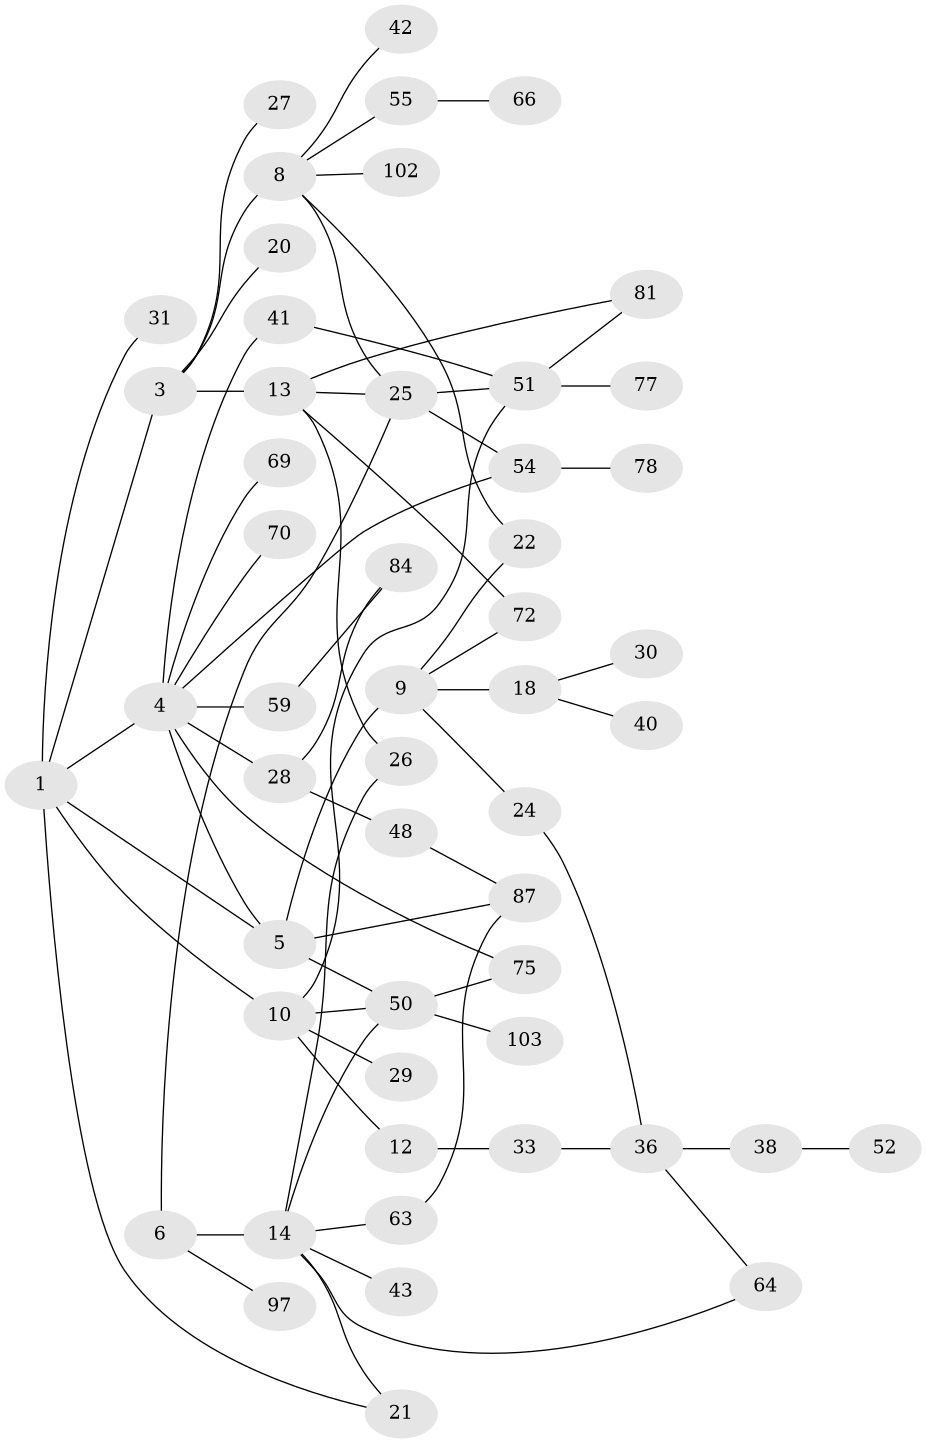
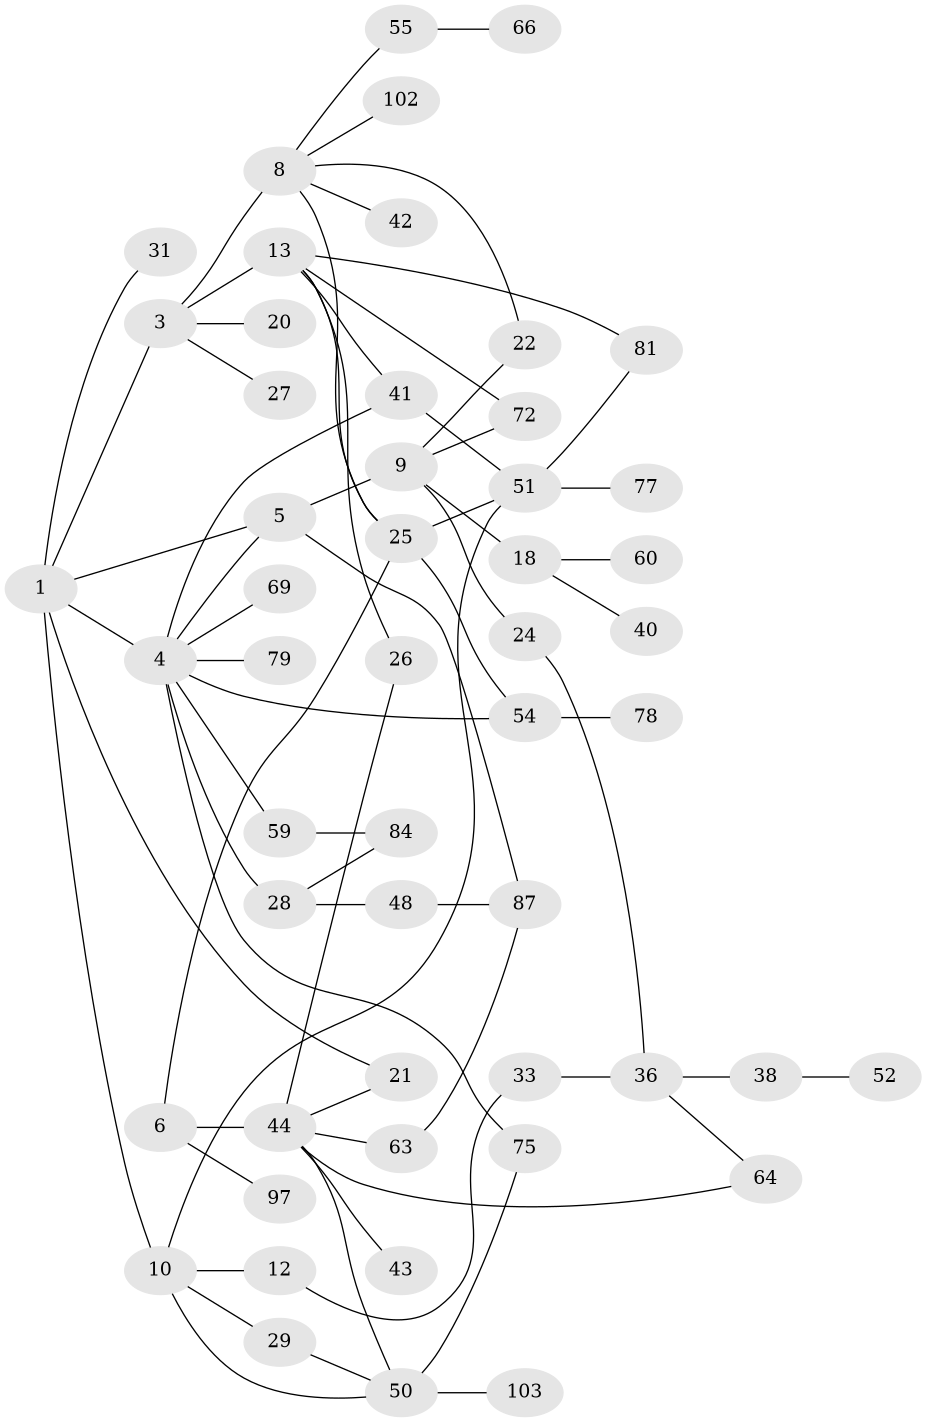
none -> (347, 331)
(280, 535) -> (280, 661)
(646, 654) -> (646, 560)
(340, 975) -> (341, 1367)
(280, 1235) -> (280, 1127)
